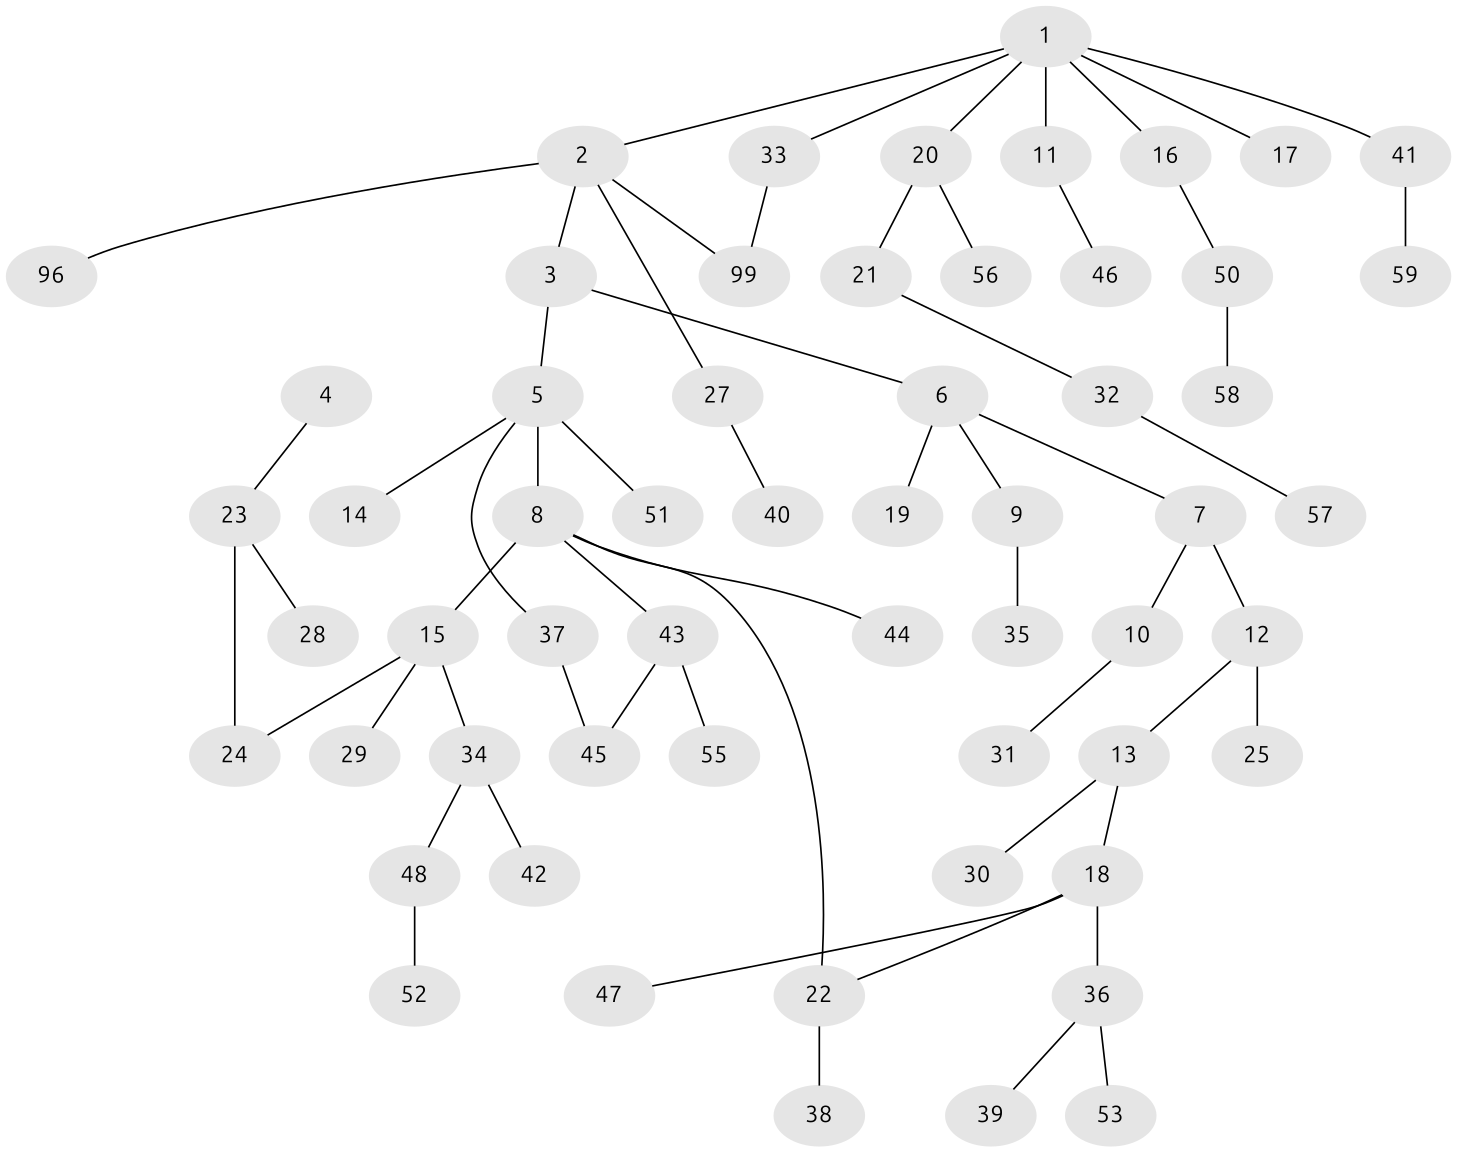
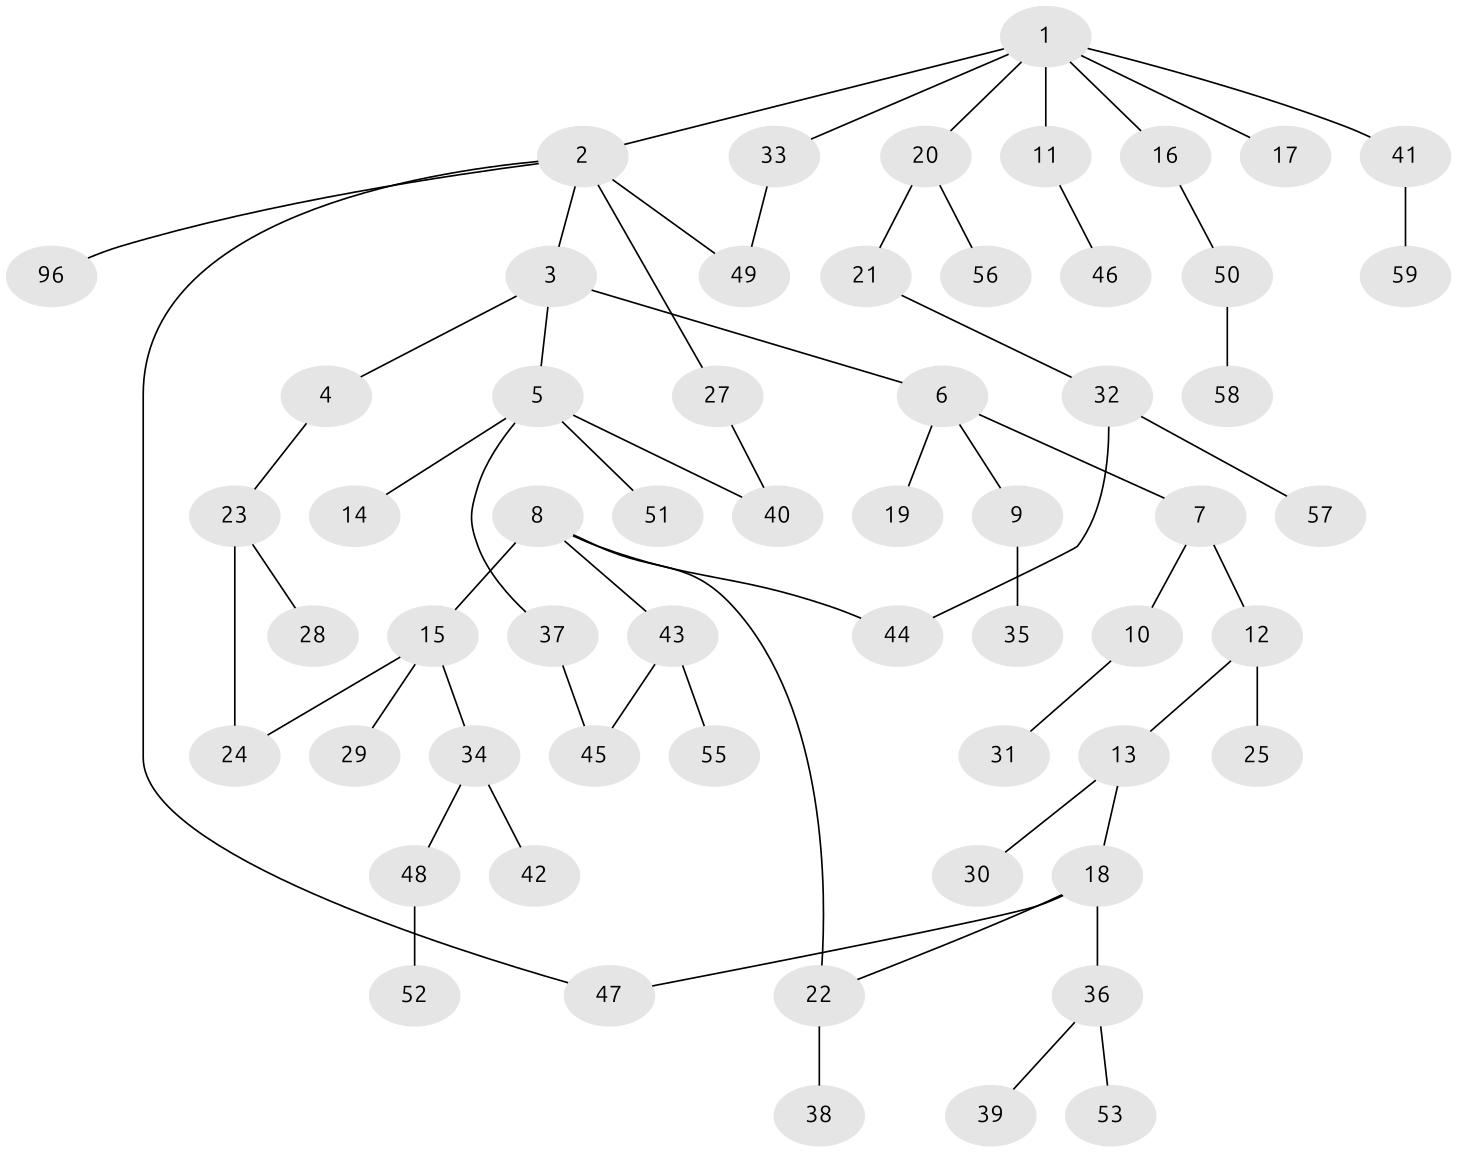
(744, 276) -> (744, 276)
none -> (439, 336)
(538, 456) -> (658, 456)
none -> (1062, 555)
none -> (143, 575)
